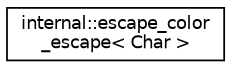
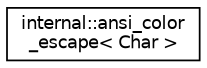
(116, 34) -> (103, 34)
